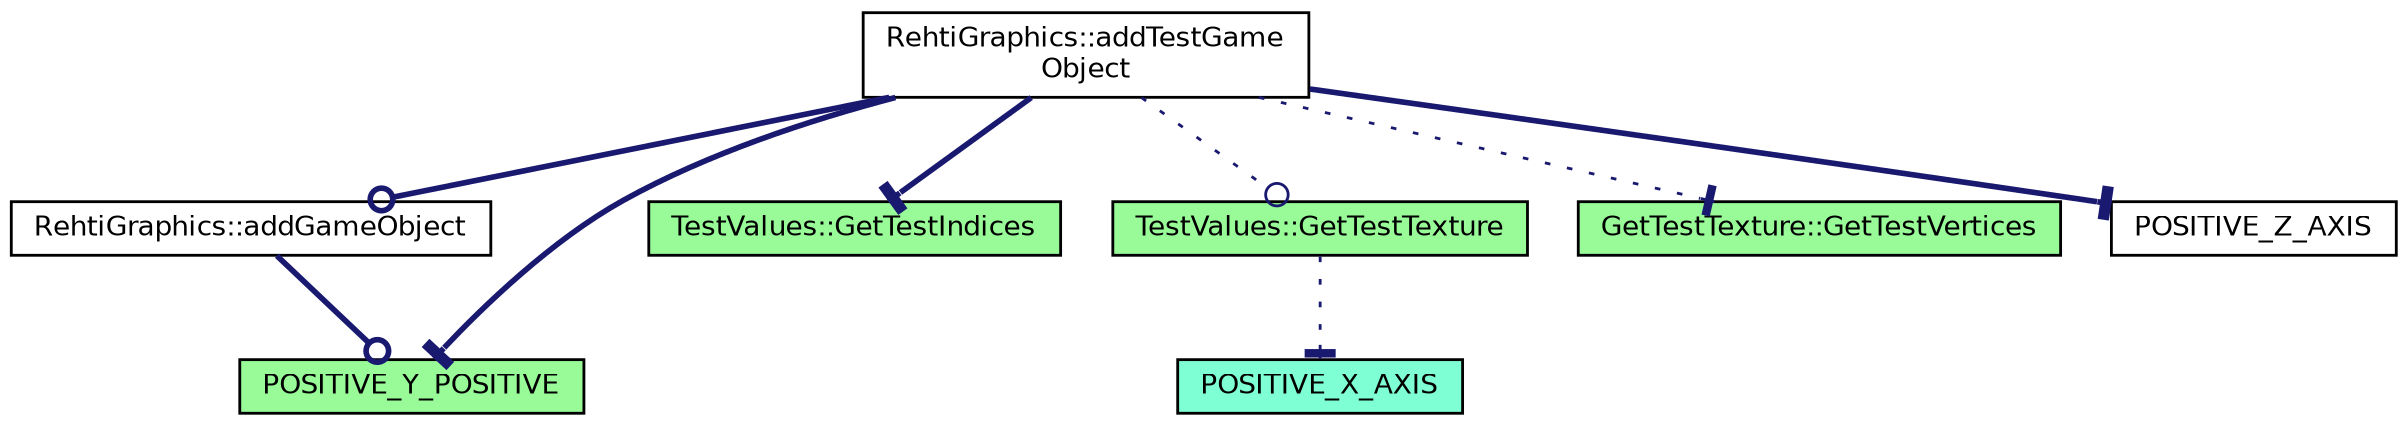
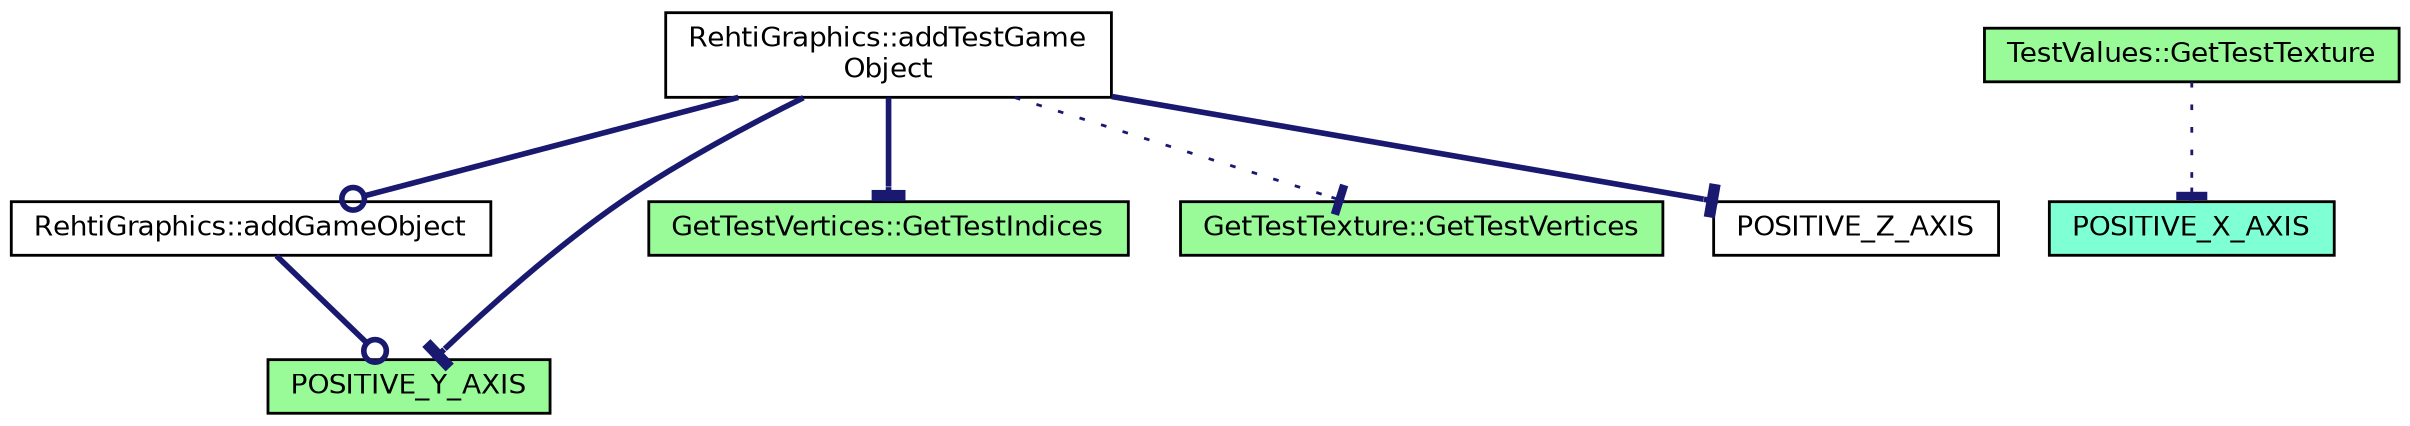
(1204, 142) -> none
(855, 228) -> (889, 228)
(412, 386) -> (409, 386)
